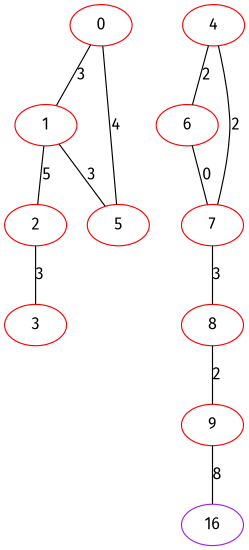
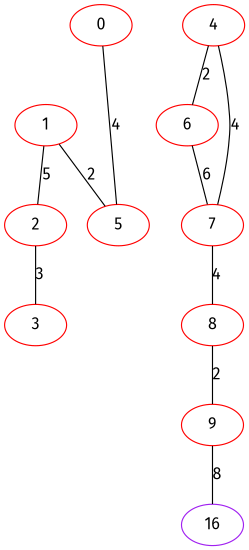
(74, 75) -> none
(235, 125) -> (235, 125)
(91, 175) -> (91, 175)
(207, 175) -> (207, 175)
(217, 275) -> (217, 275)
